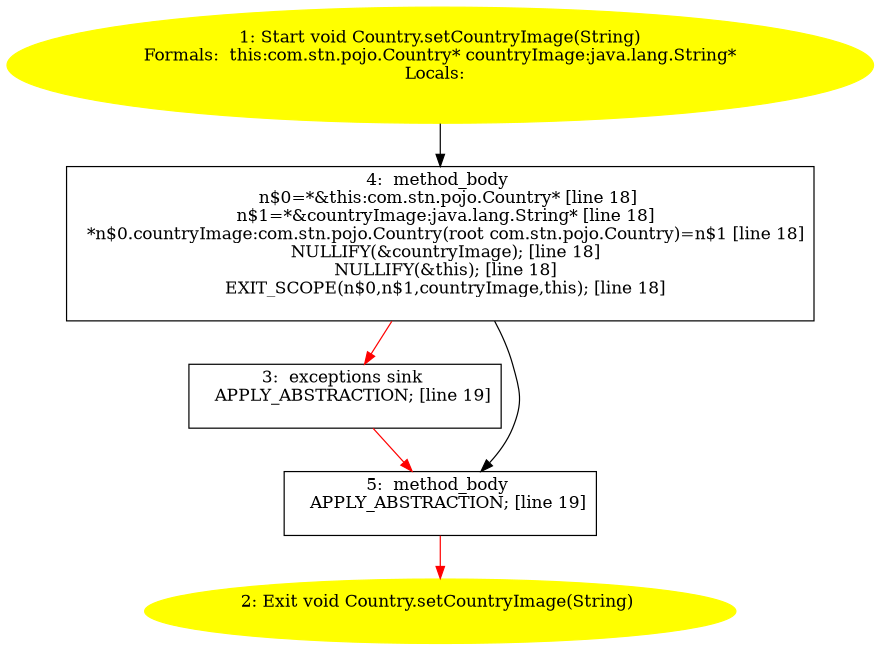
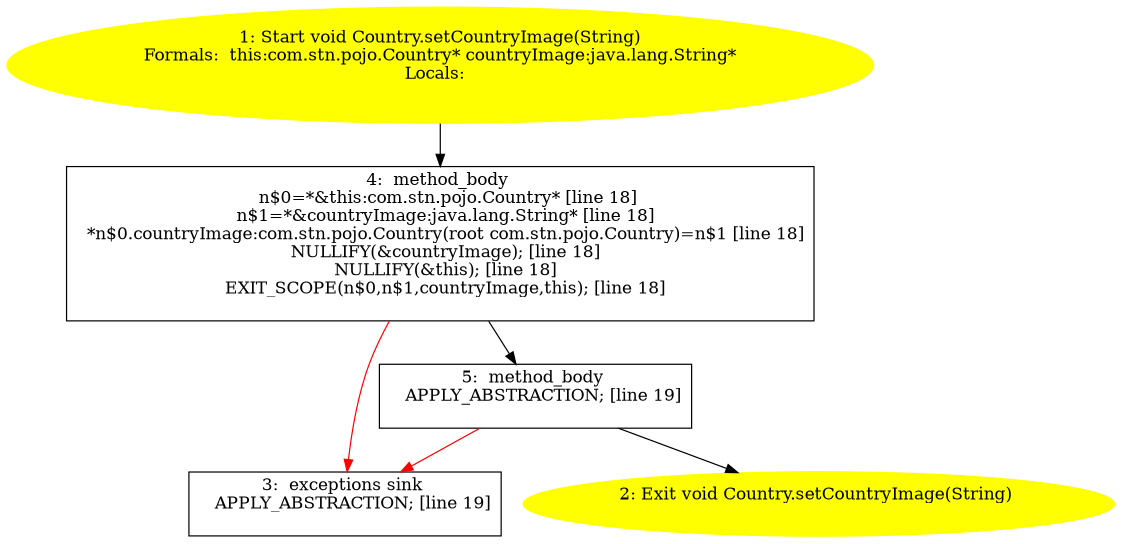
(388, 445) -> (446, 447)
(440, 551) -> (672, 448)
